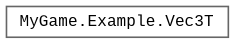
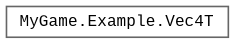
(117, 22) -> (117, 22)
